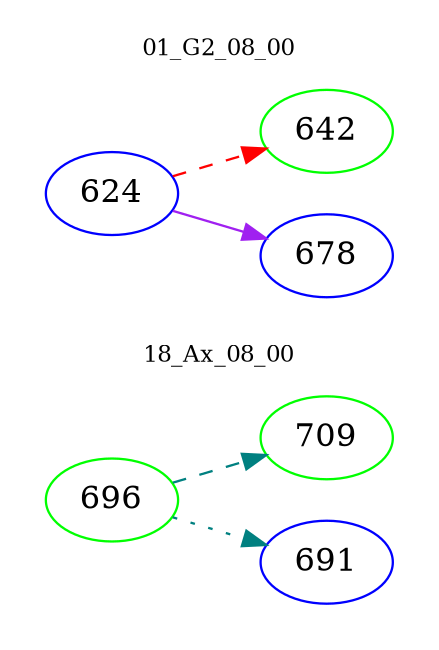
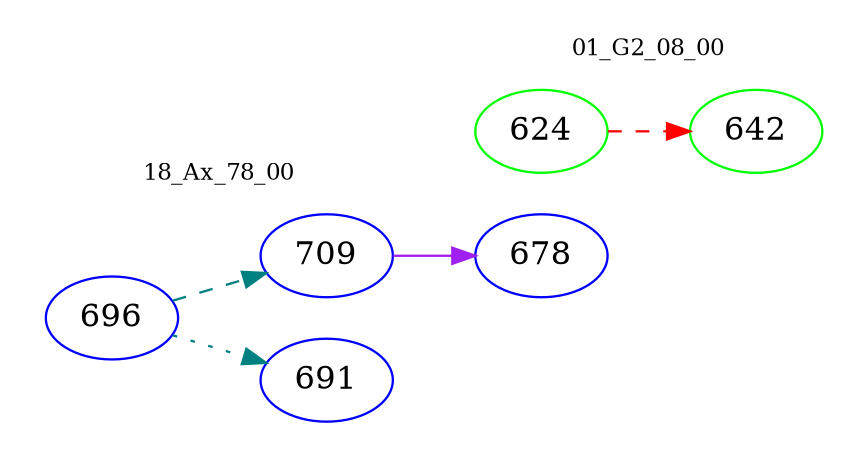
(112, 194) -> (541, 131)
(208, 221) -> (426, 256)
(219, 356) -> (219, 174)
(327, 438) -> (327, 256)
(112, 500) -> (112, 318)
